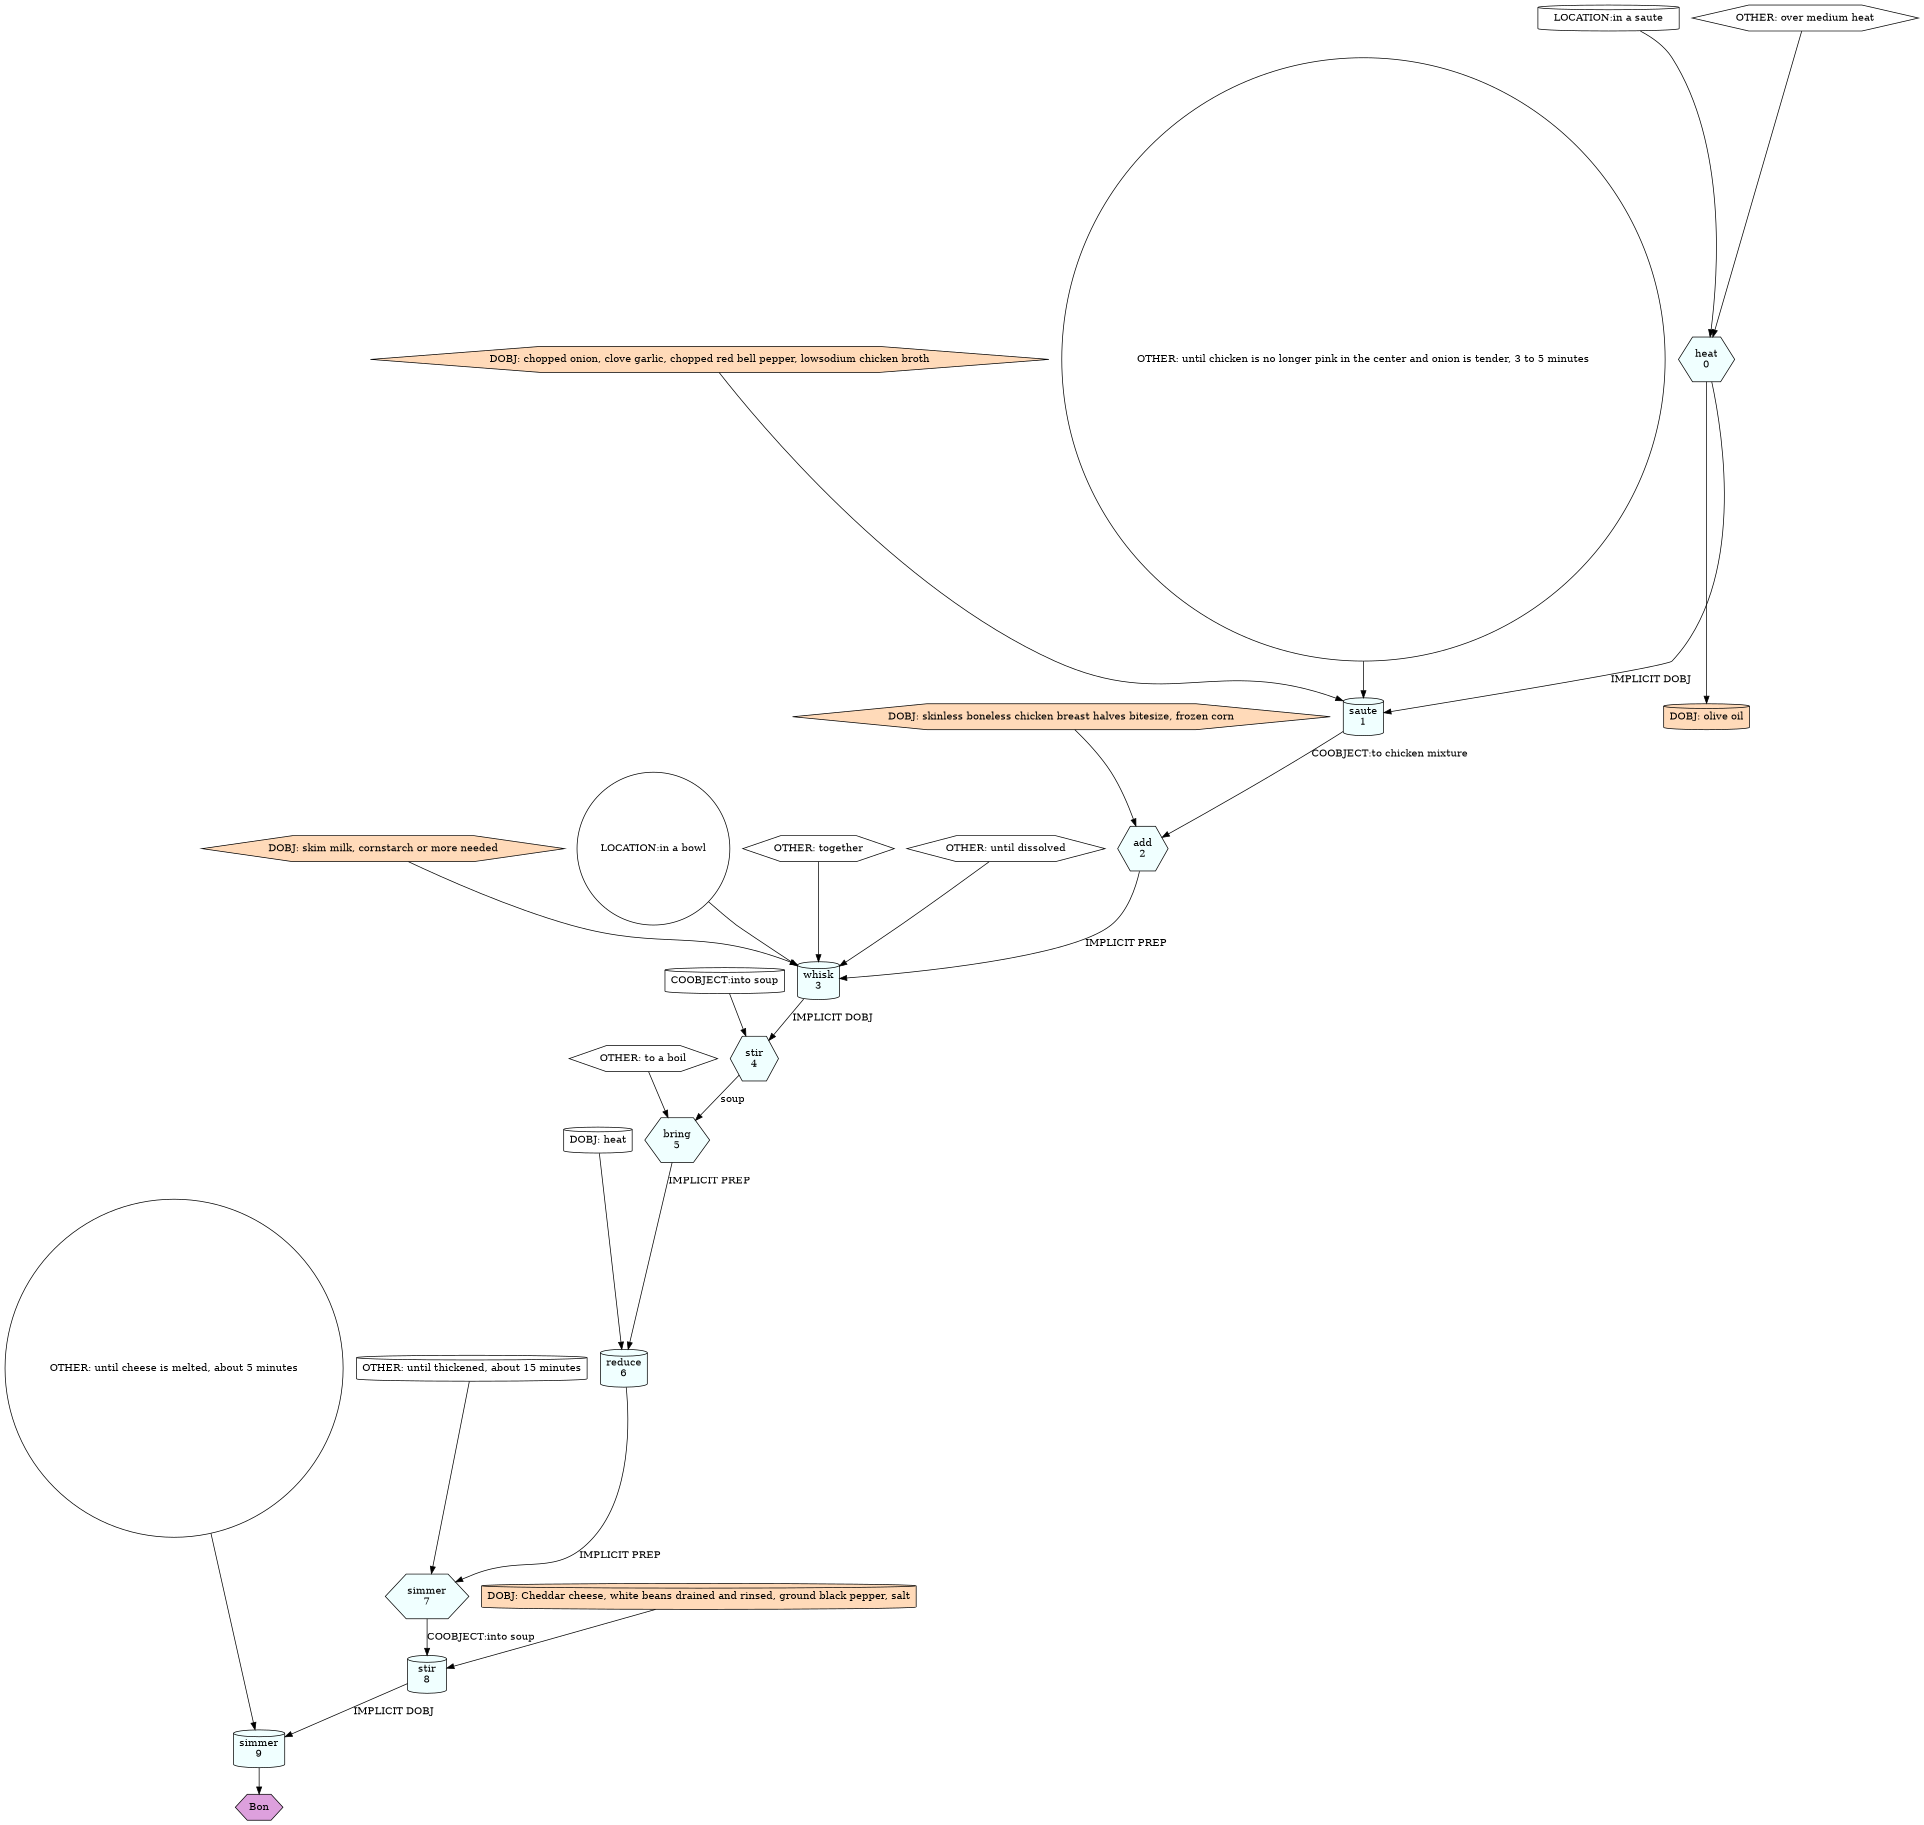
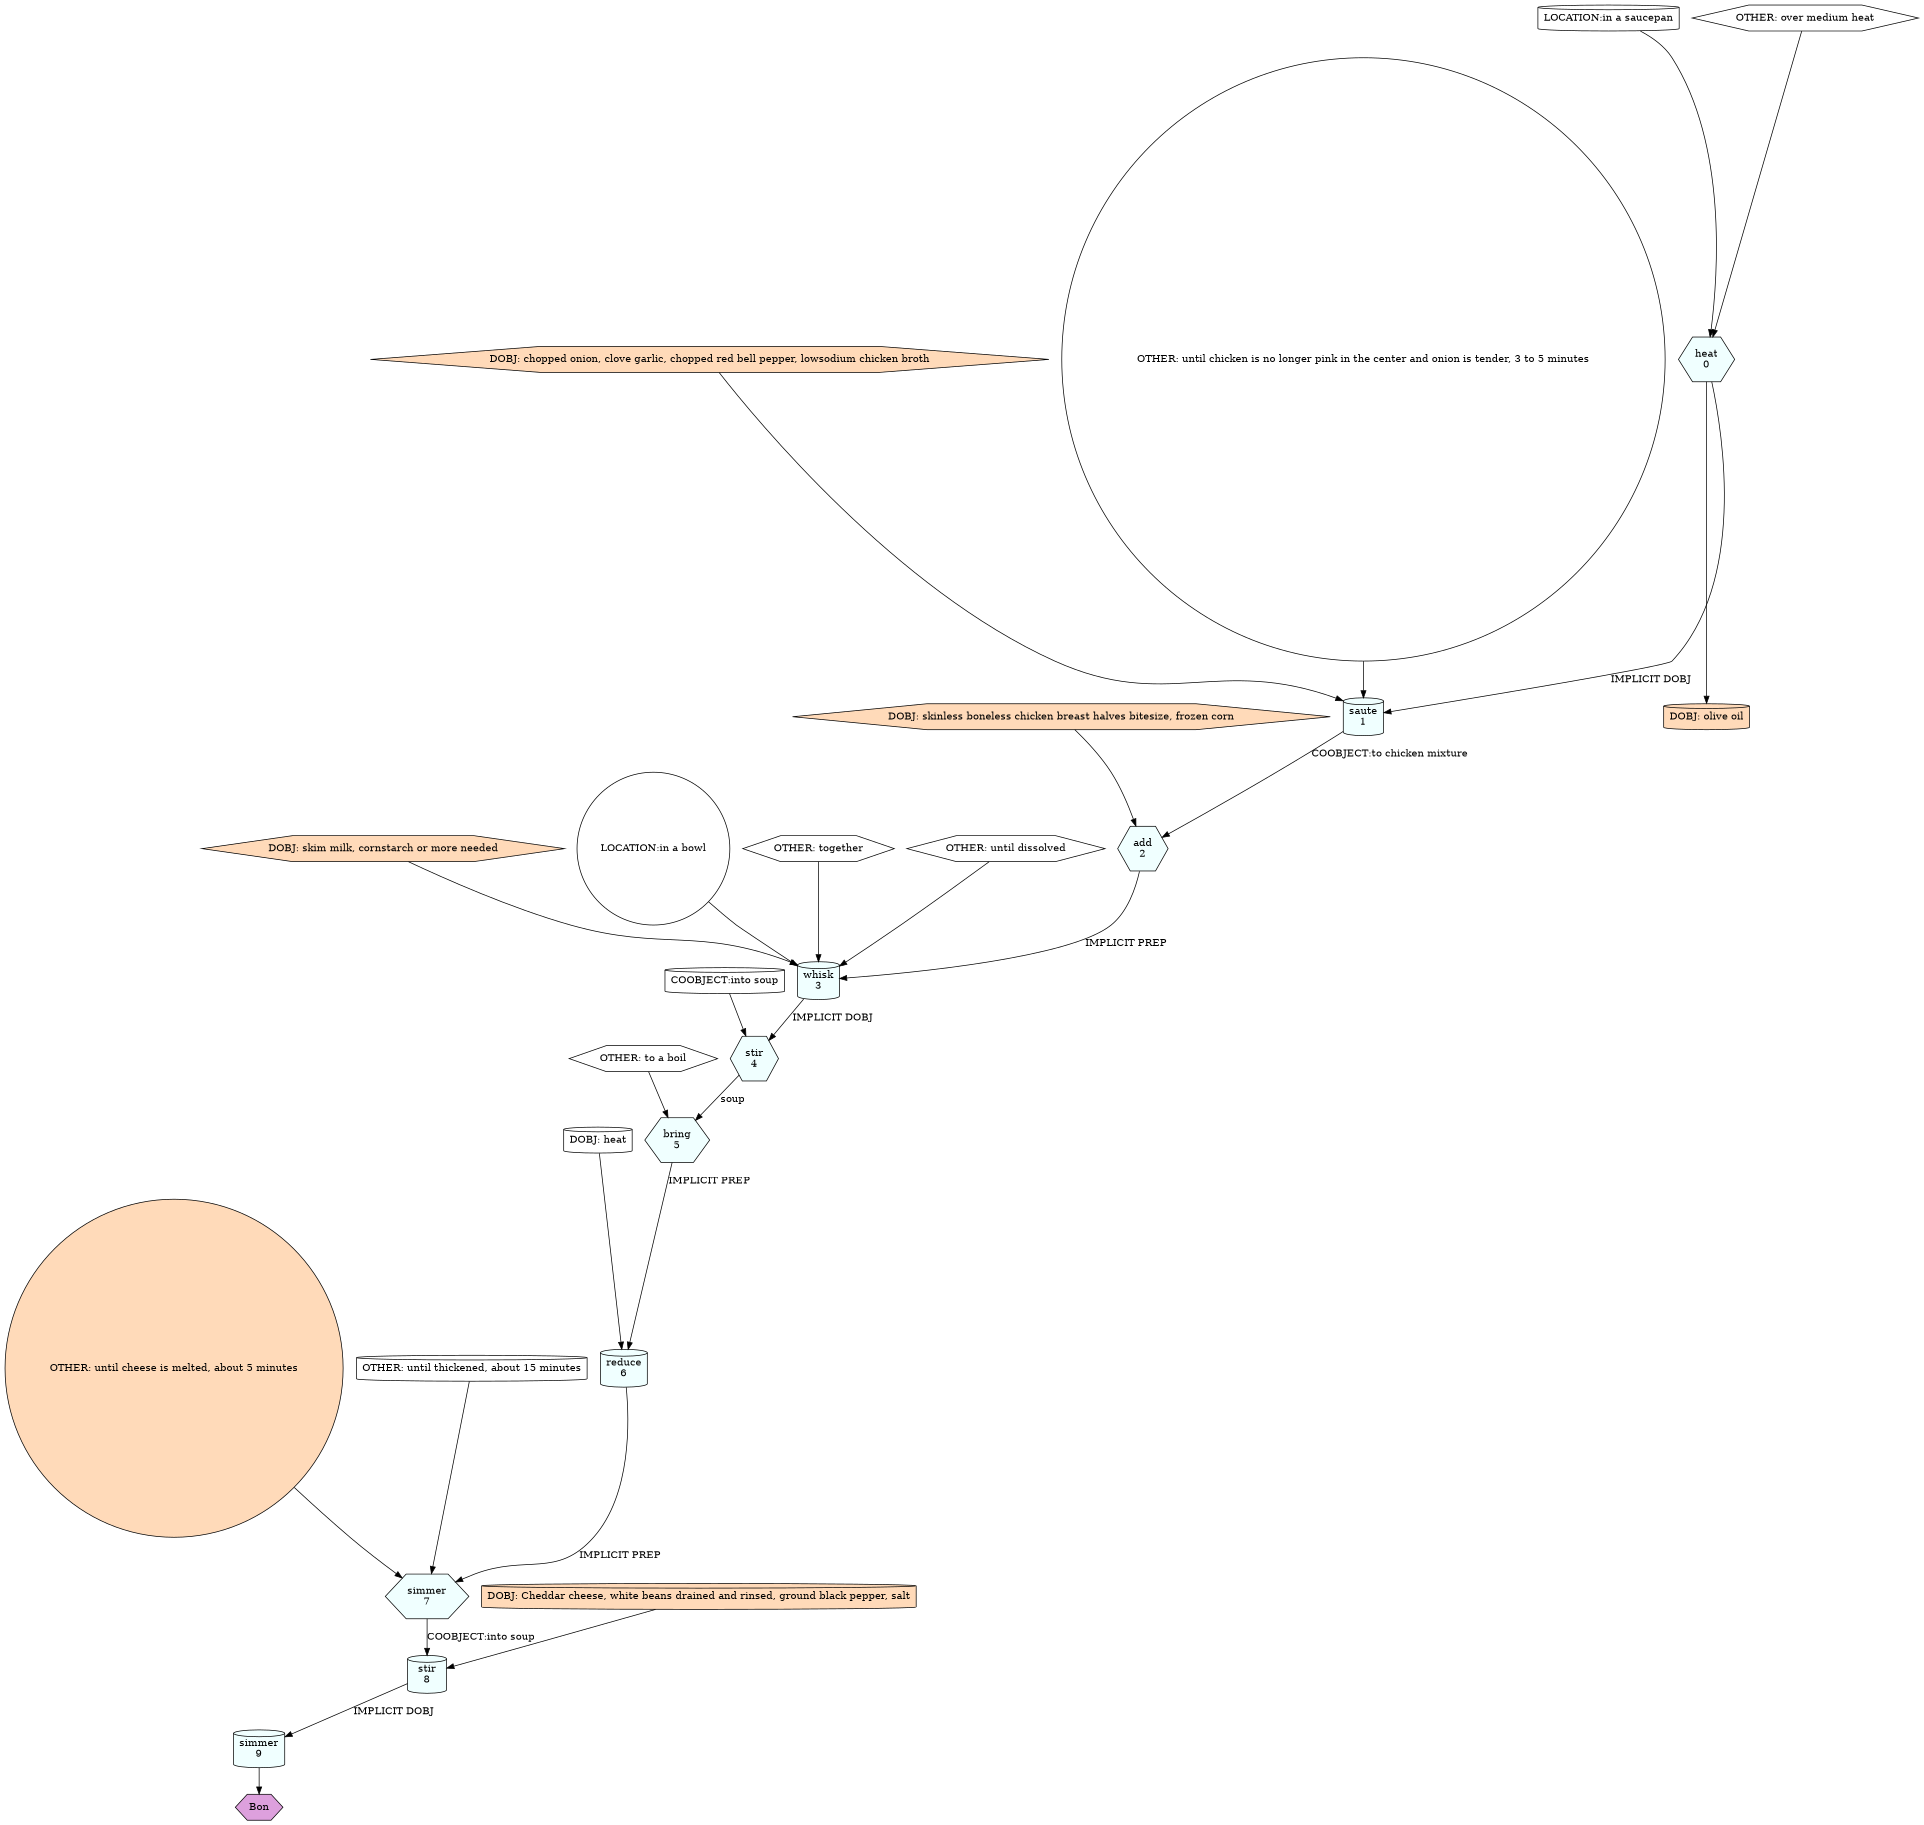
(1609, 18) -> (1609, 18)
(174, 1368) -> (174, 1368)
(232, 1628) -> (344, 1532)
